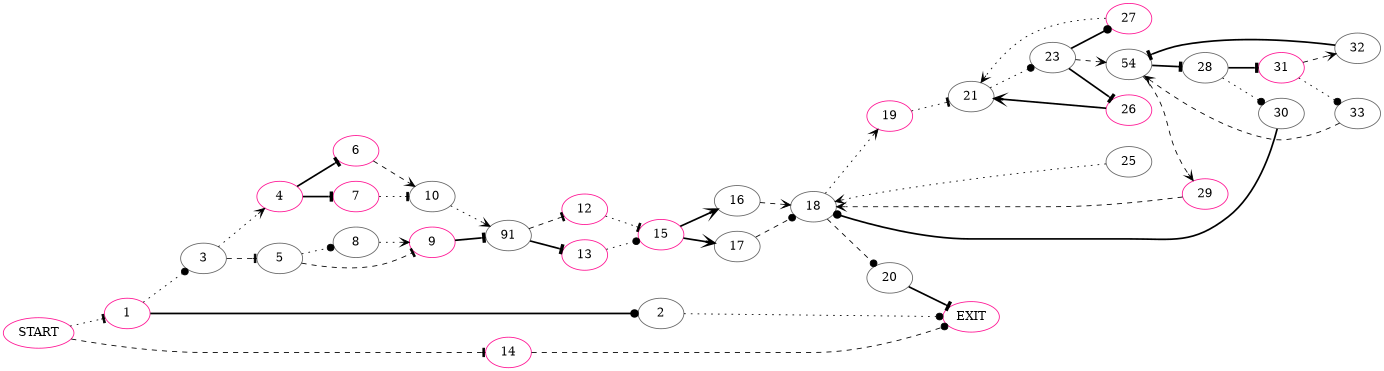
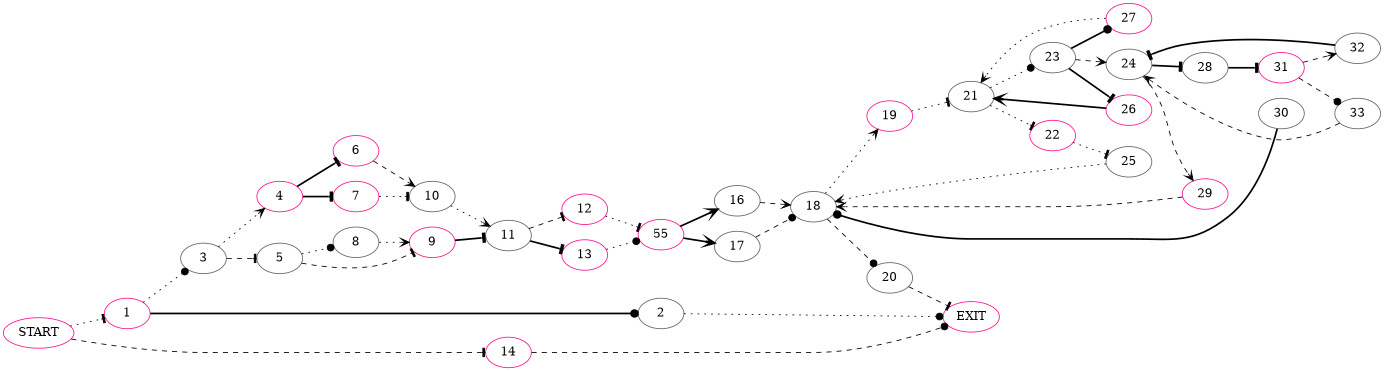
(1129, 64) -> (1129, 64)
(1240, 89) -> none
(1317, 89) -> (1317, 89)
none -> (1053, 136)
(661, 235) -> (661, 235)
(508, 236) -> (508, 236)
(927, 296) -> (927, 296)
